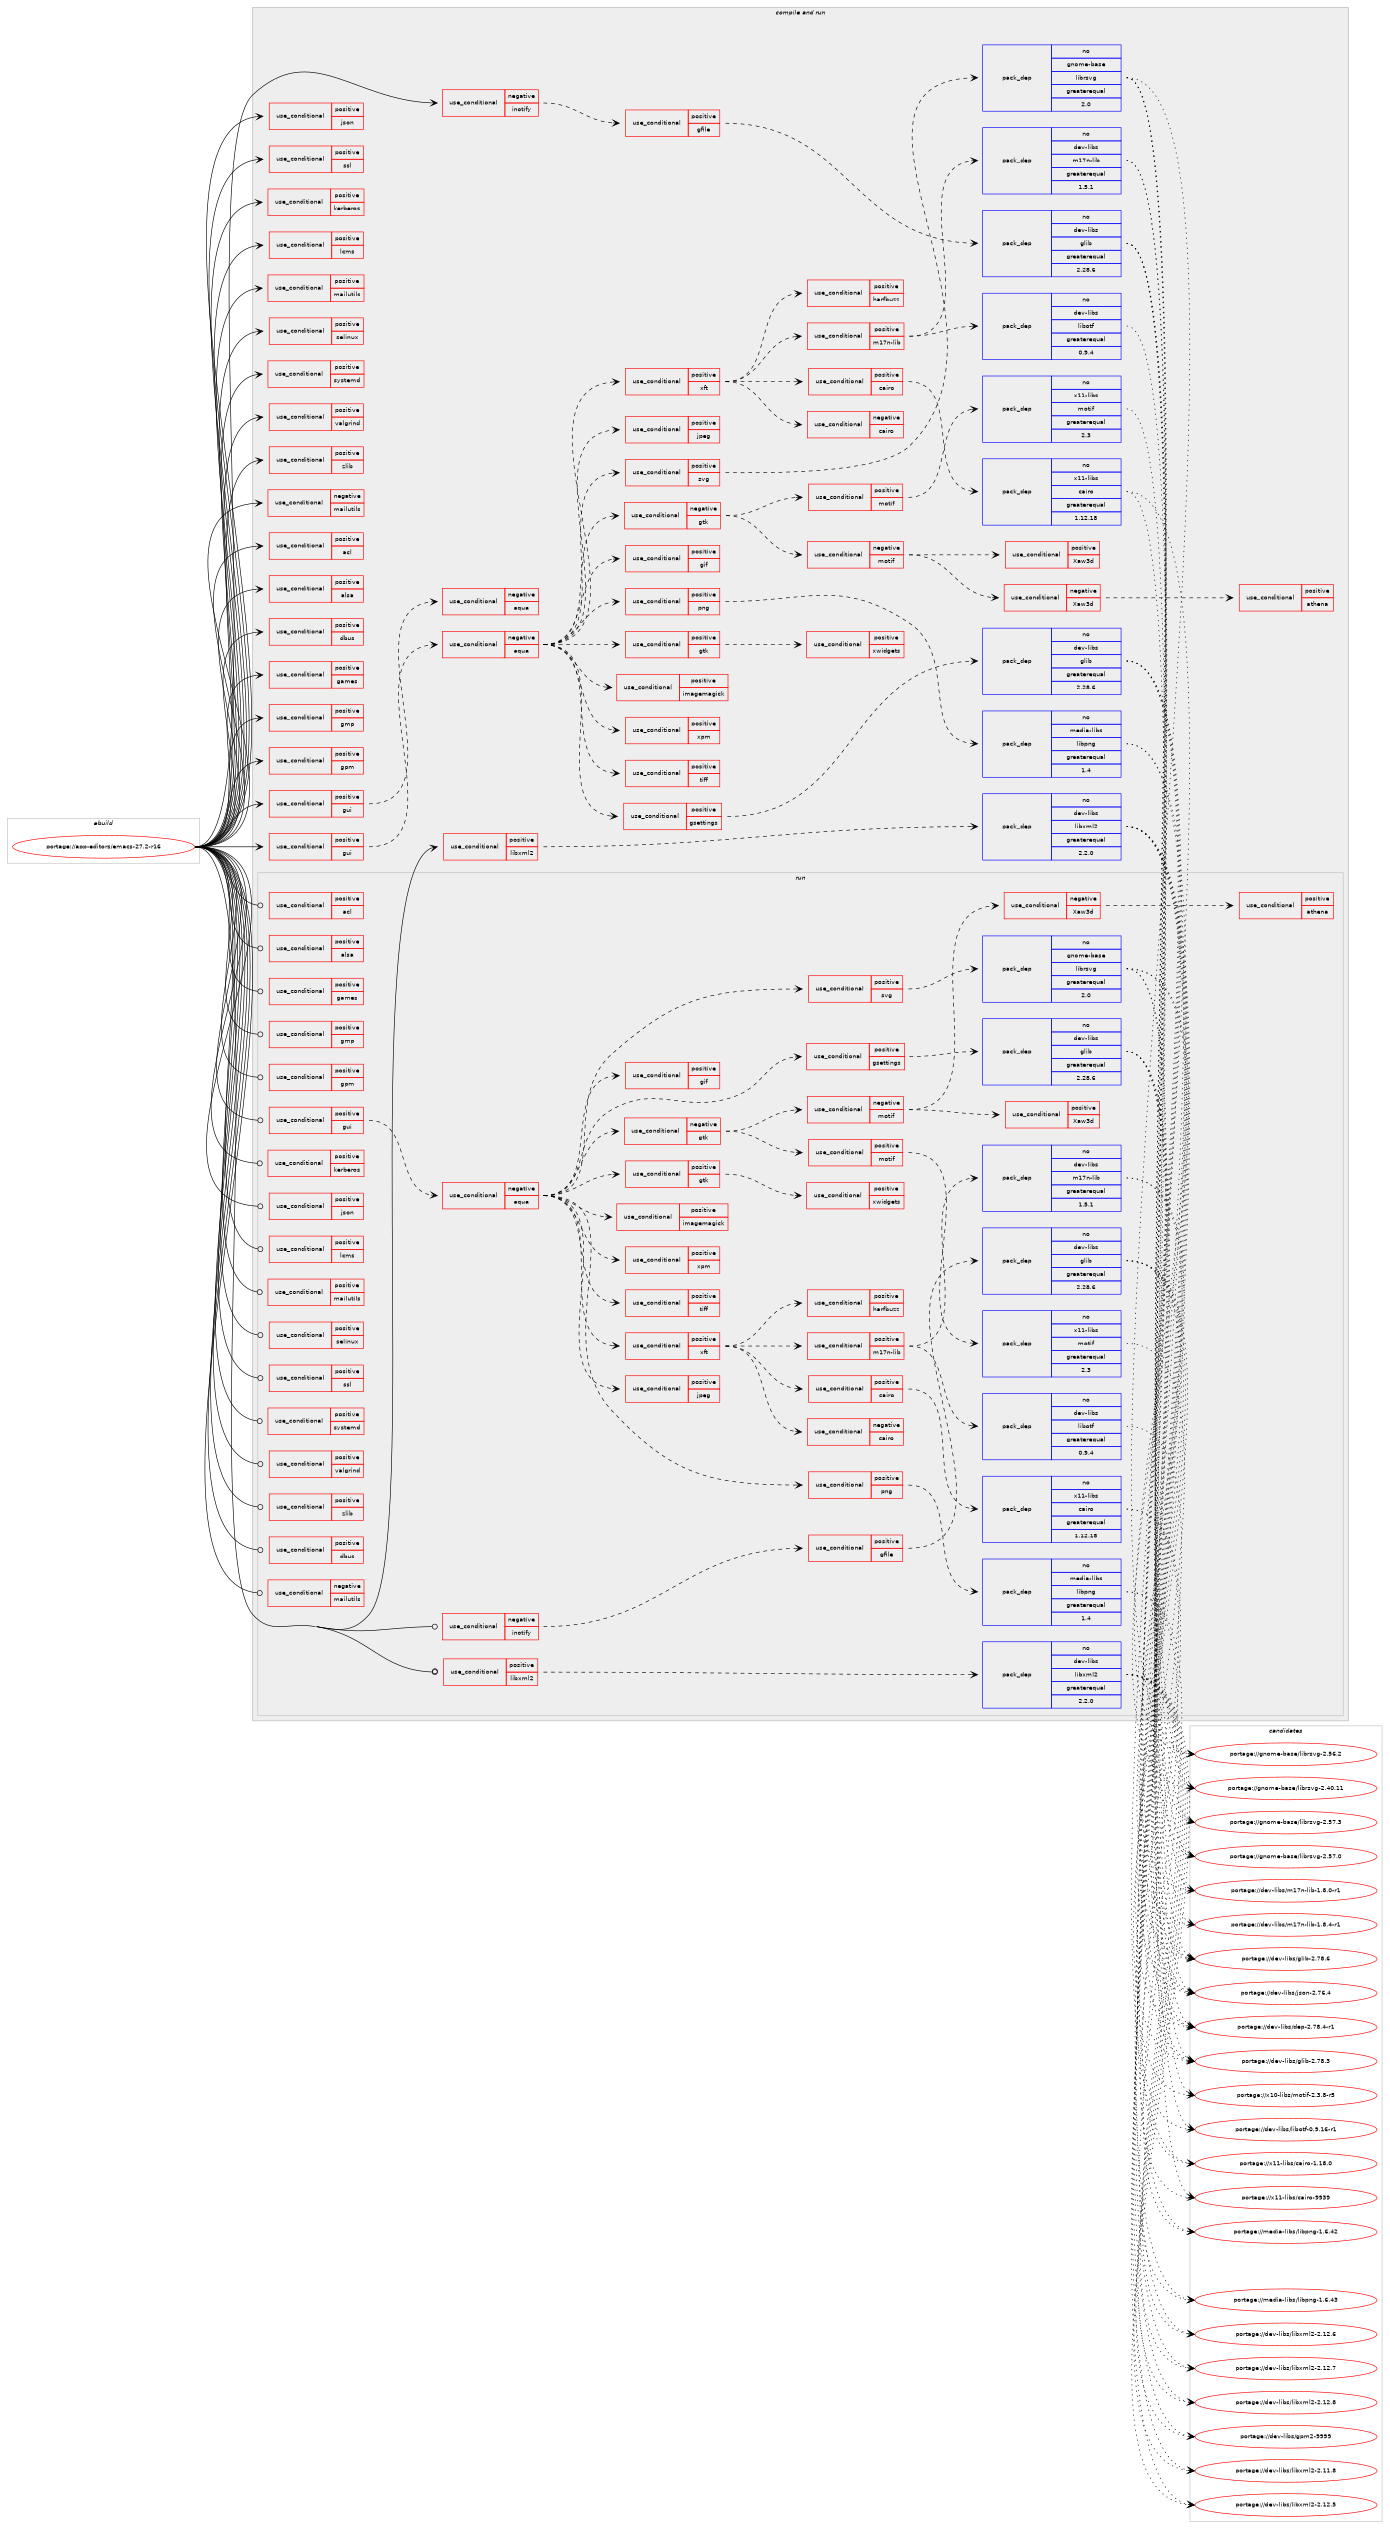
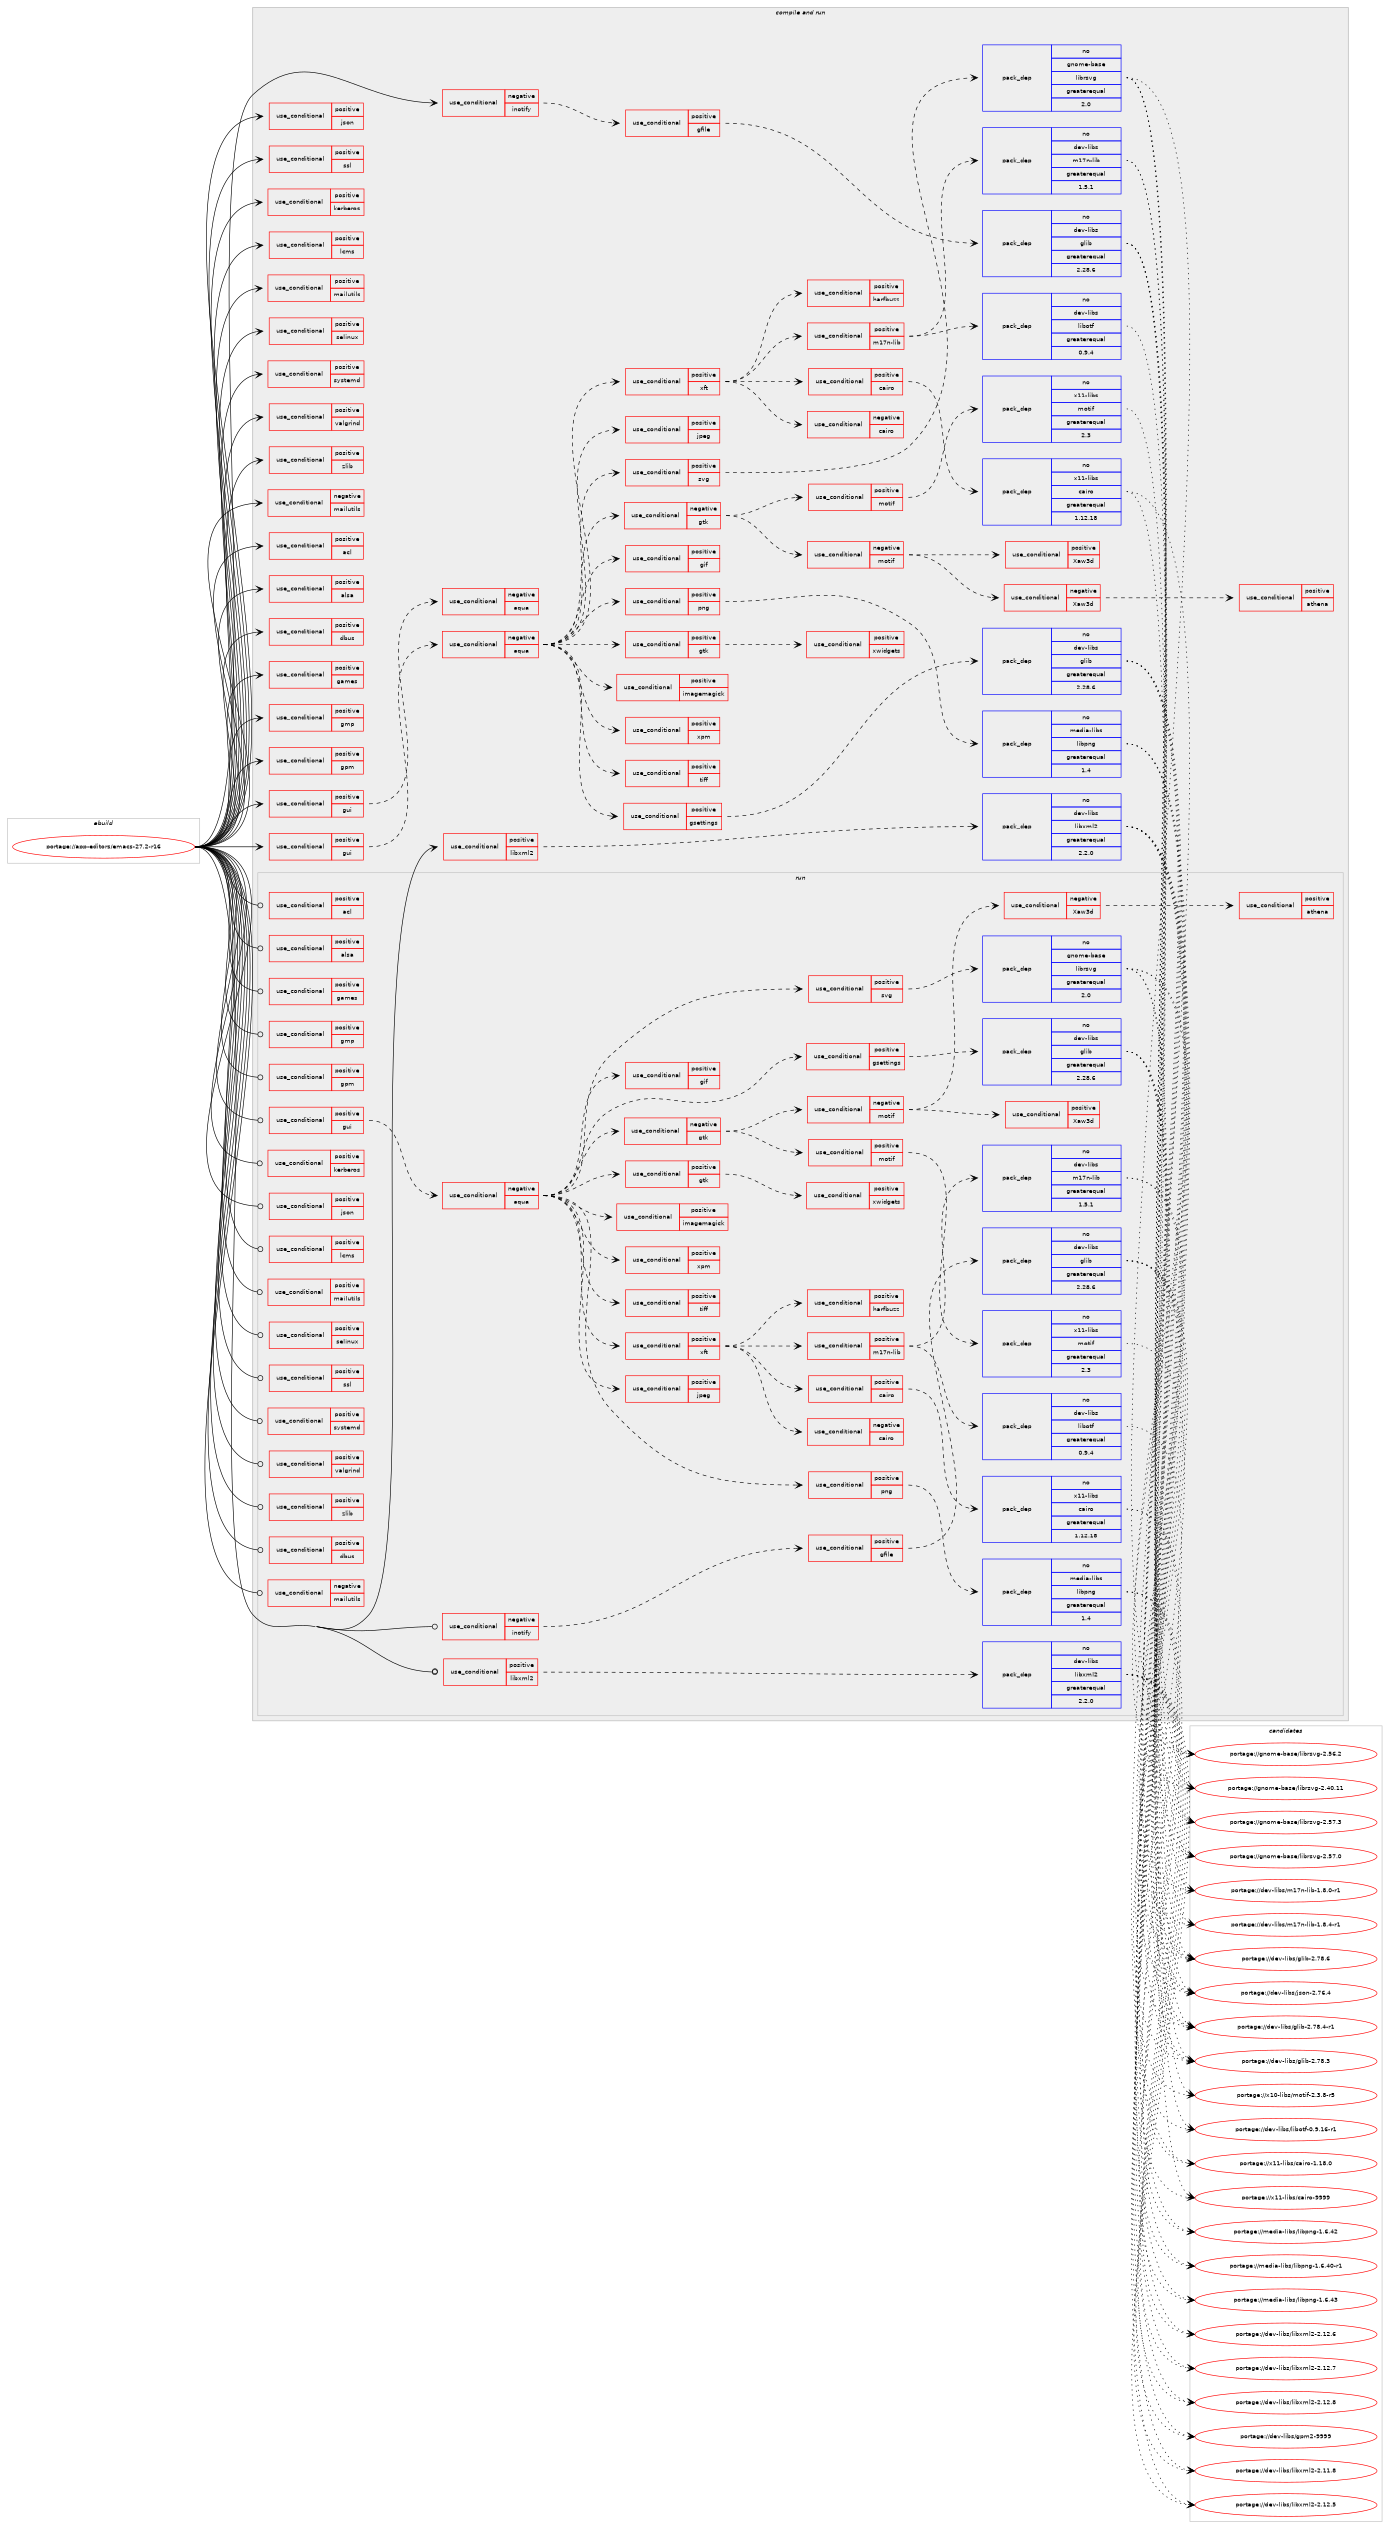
(1286, 2027) -> (1286, 2027)
(1286, 2198) -> (1286, 2198)
none -> (1286, 2266)
